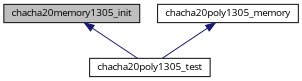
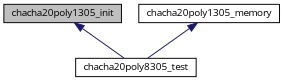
(72, 13) -> (63, 13)
(150, 67) -> (136, 67)
